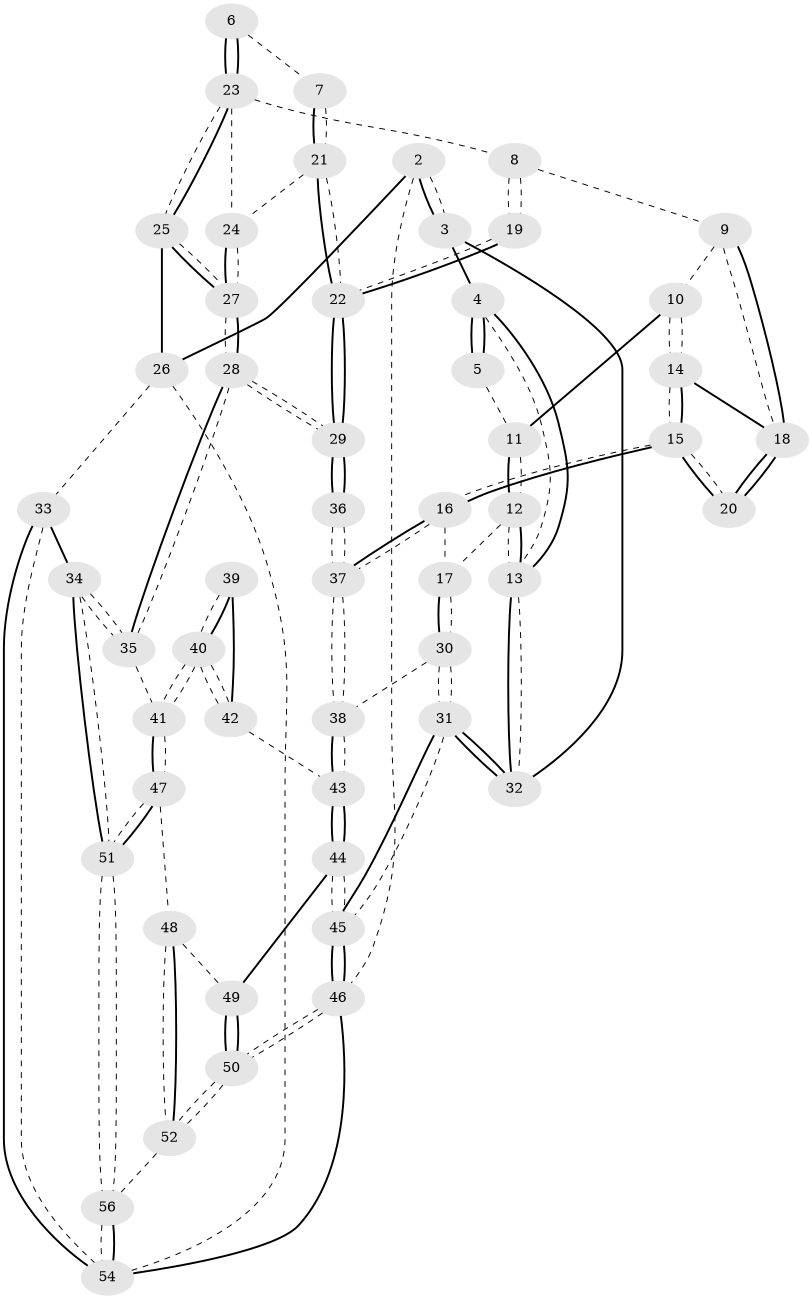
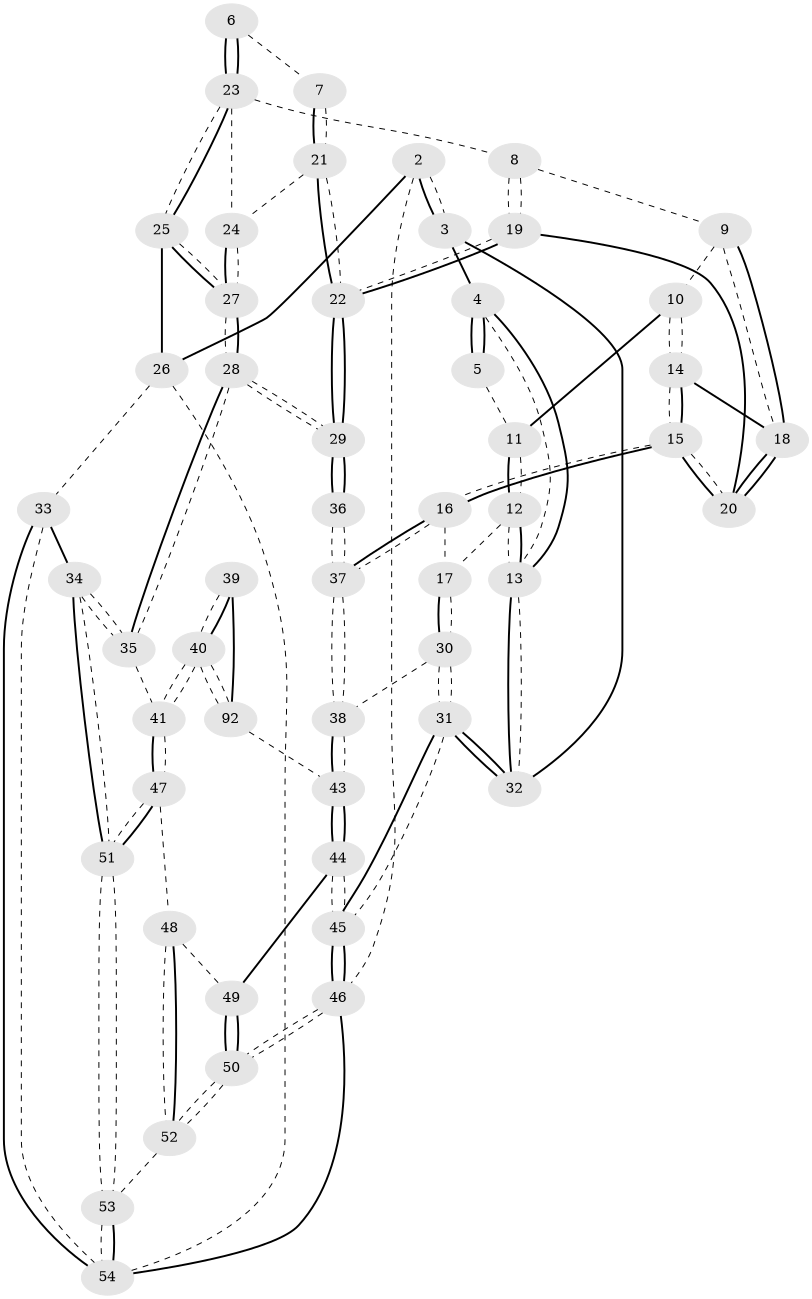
none -> (721, 299)
(231, 719) -> (231, 719)
(108, 1208) -> (108, 1208)
